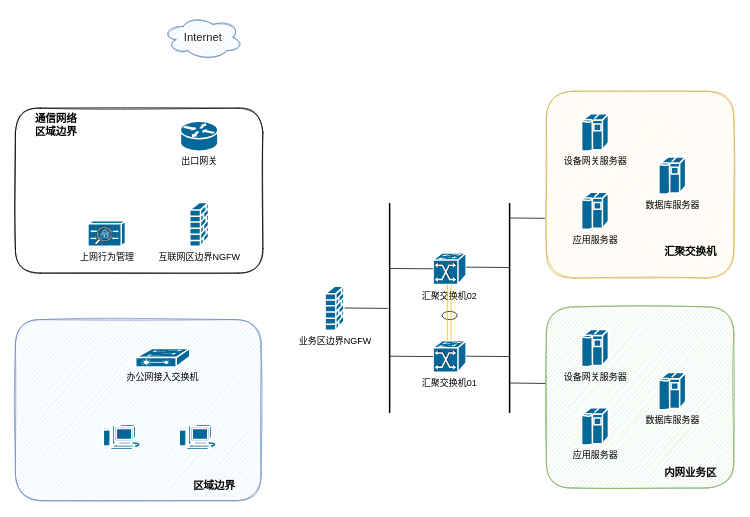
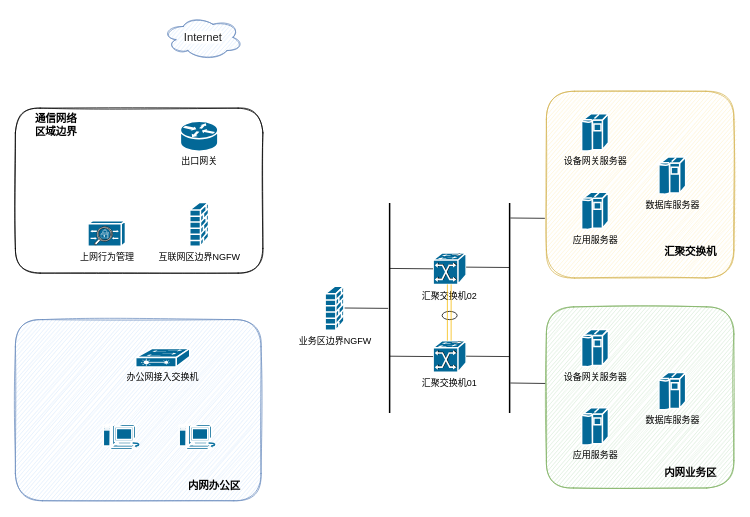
(215, 486) -> (215, 486)
